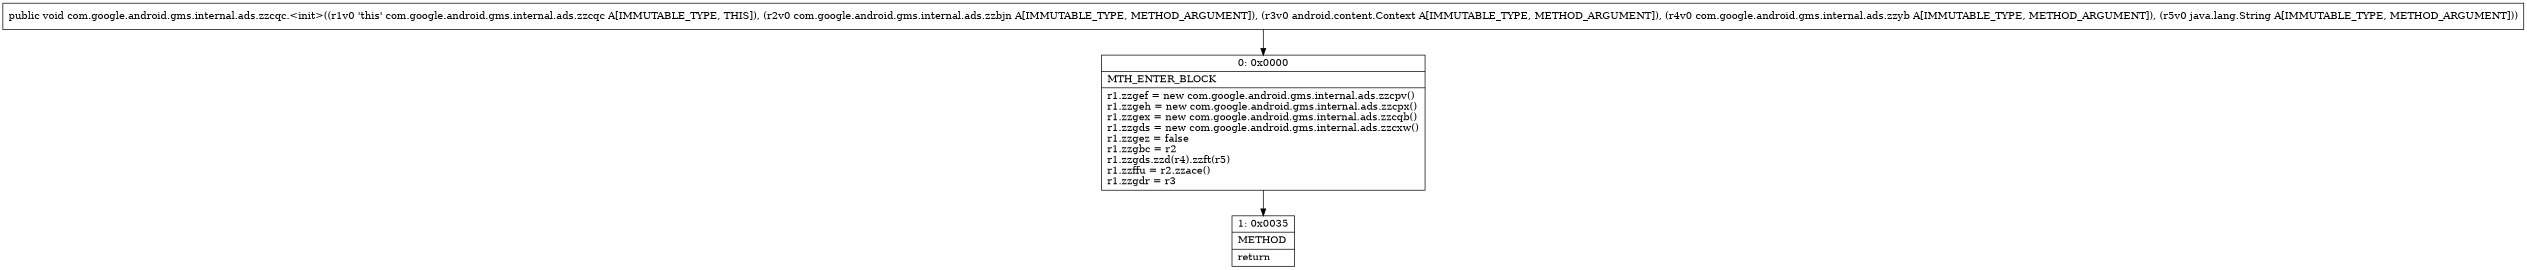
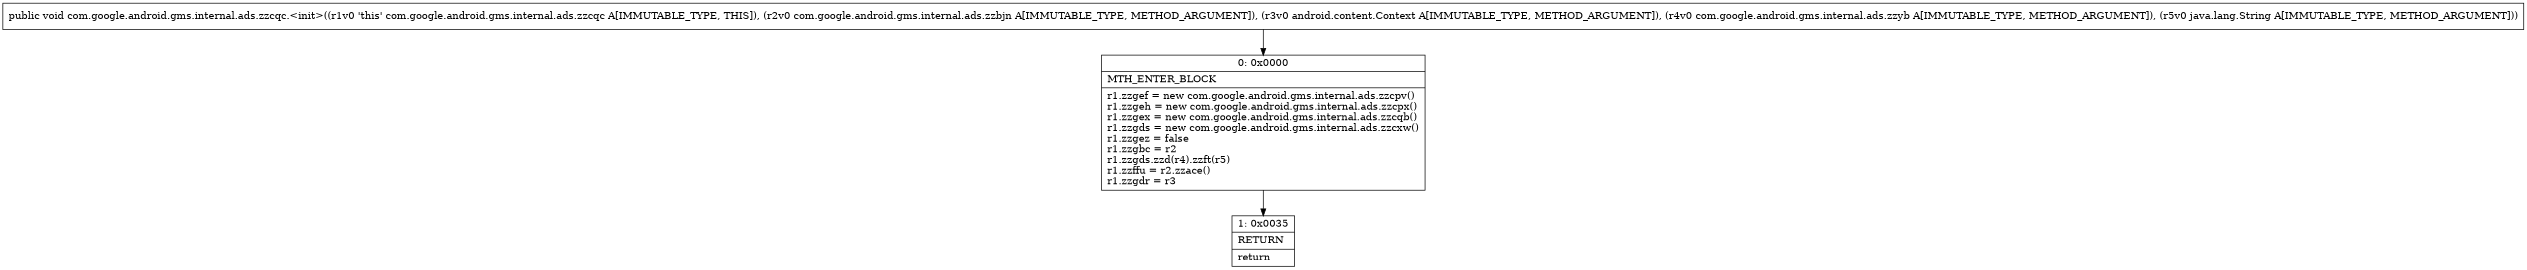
(1262, 240) -> (1261, 240)
